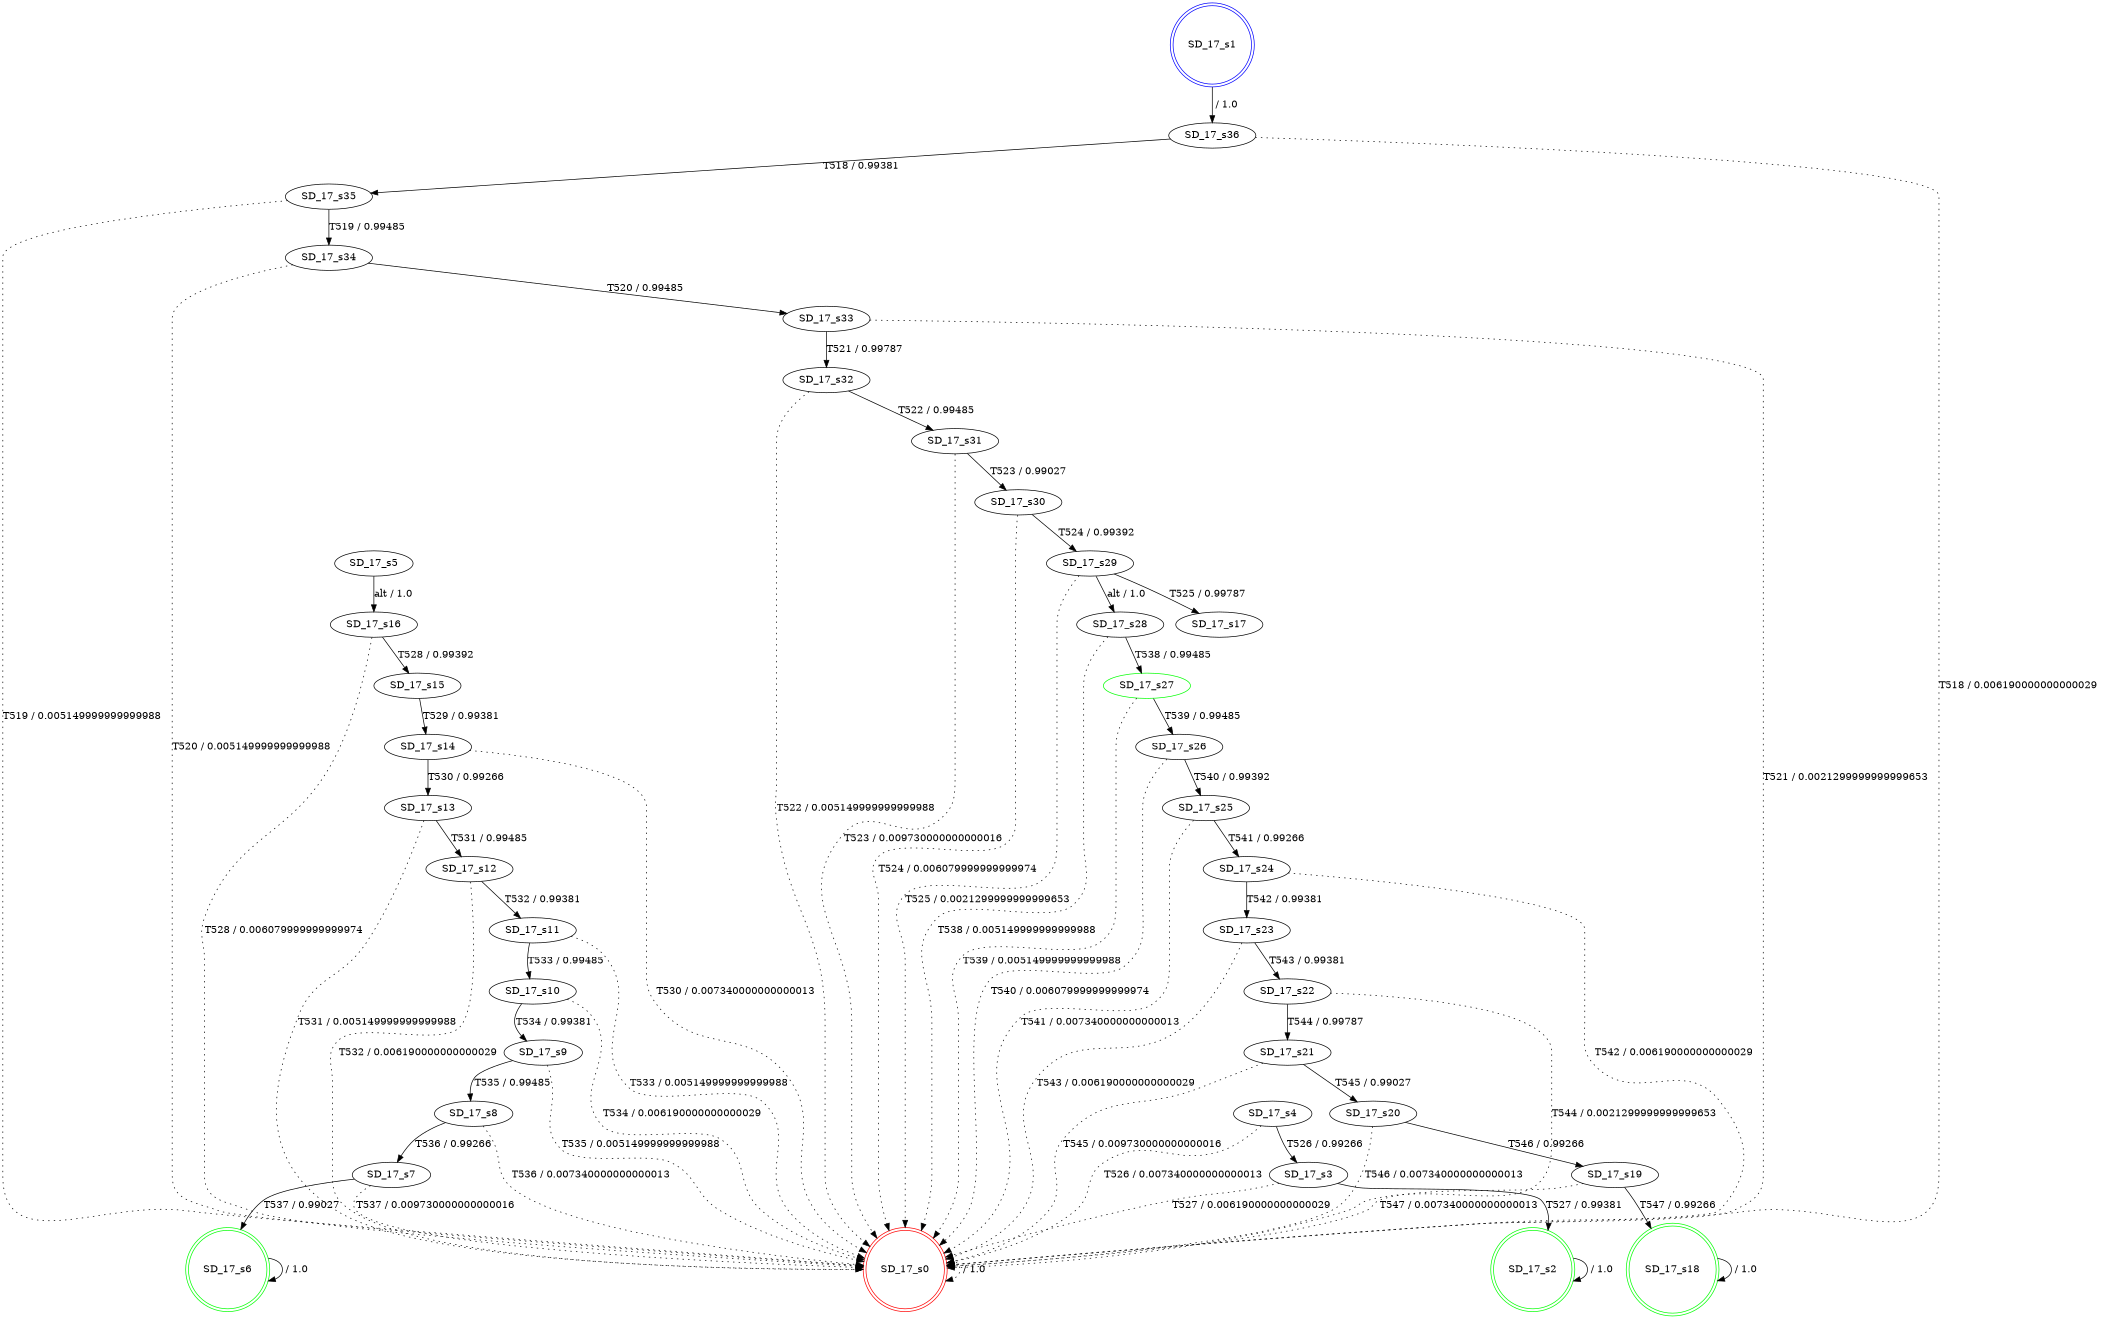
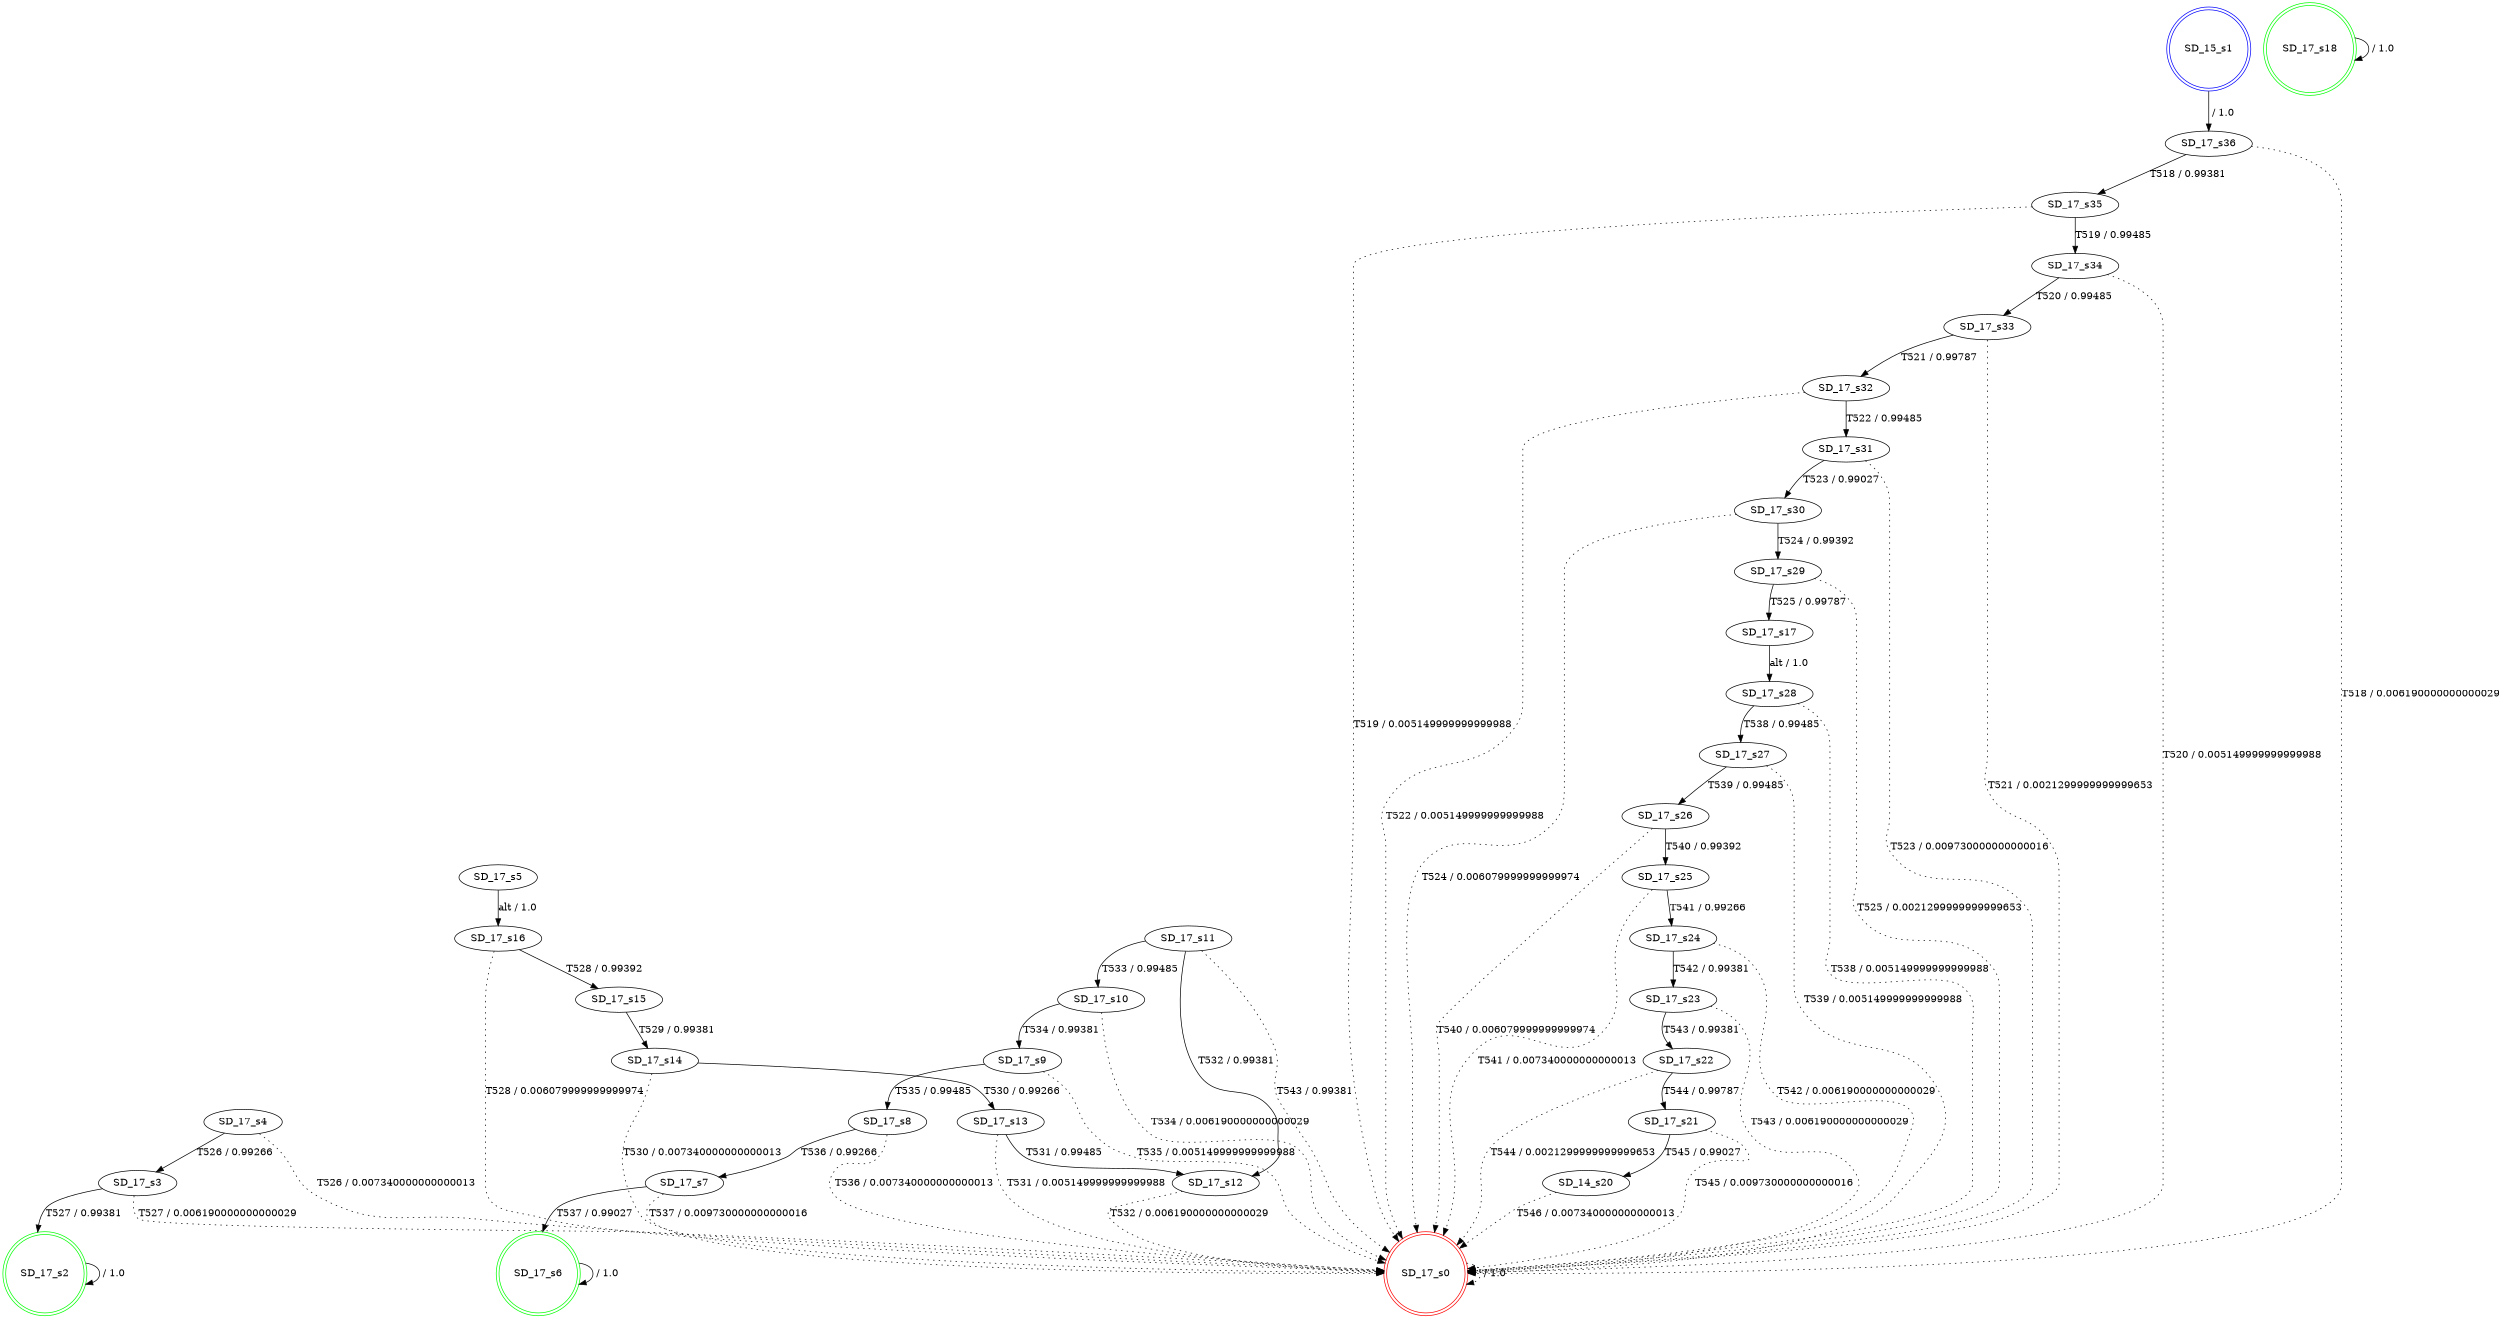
(1212, 45) -> (2209, 49)
(1104, 591) -> (1770, 660)
(1147, 686) -> (1743, 755)
(498, 897) -> (1211, 1085)
(709, 1083) -> (1315, 1091)
(1373, 1114) -> (1586, 1183)
(1615, 1175) -> none
